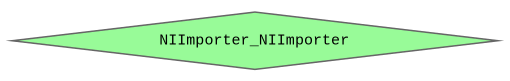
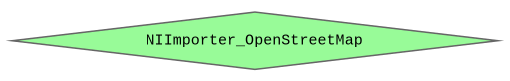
(255, 41) -> (255, 41)
